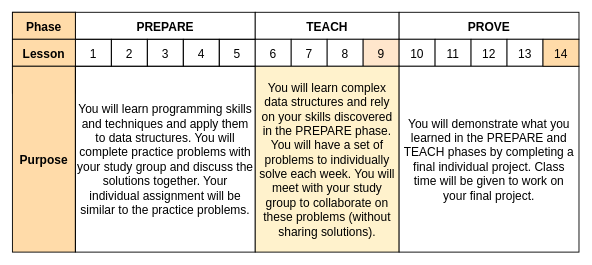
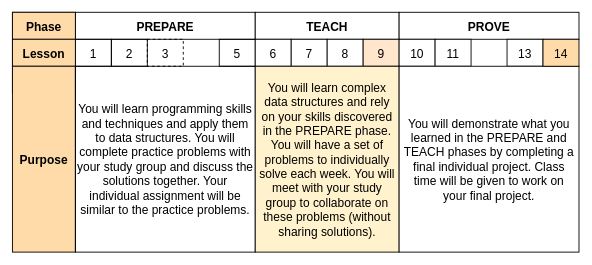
(165, 53) -> (165, 53)
(201, 53) -> none
(489, 53) -> none
